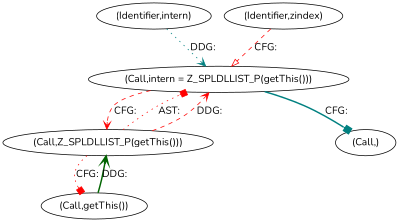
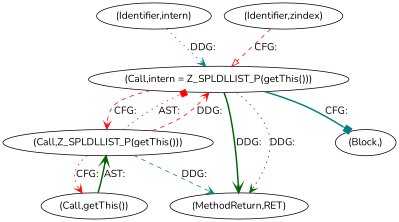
(366, 143) -> (366, 143)
(76, 170) -> (76, 170)
(116, 174) -> (116, 174)
none -> (239, 206)
